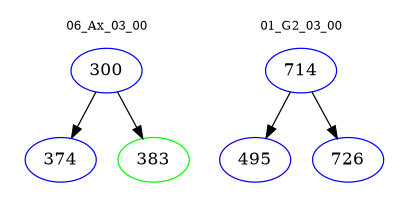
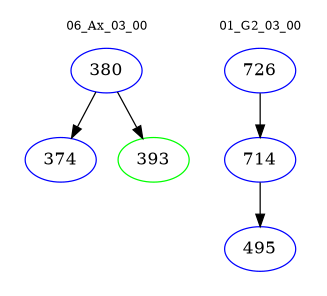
(107, 71) -> (107, 71)
(322, 110) -> (260, 109)
(154, 160) -> (154, 160)
